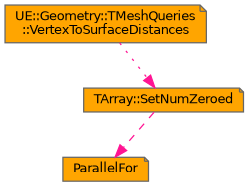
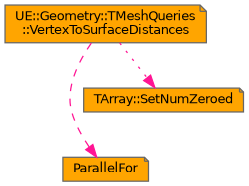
(139, 130) -> (70, 95)
